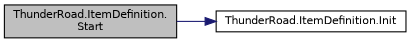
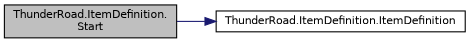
(311, 21) -> (341, 21)
